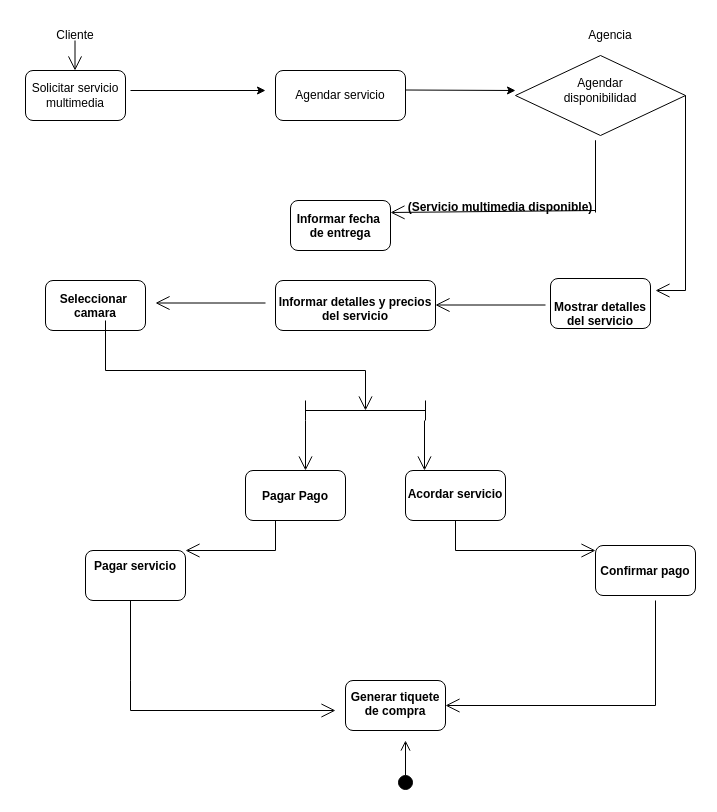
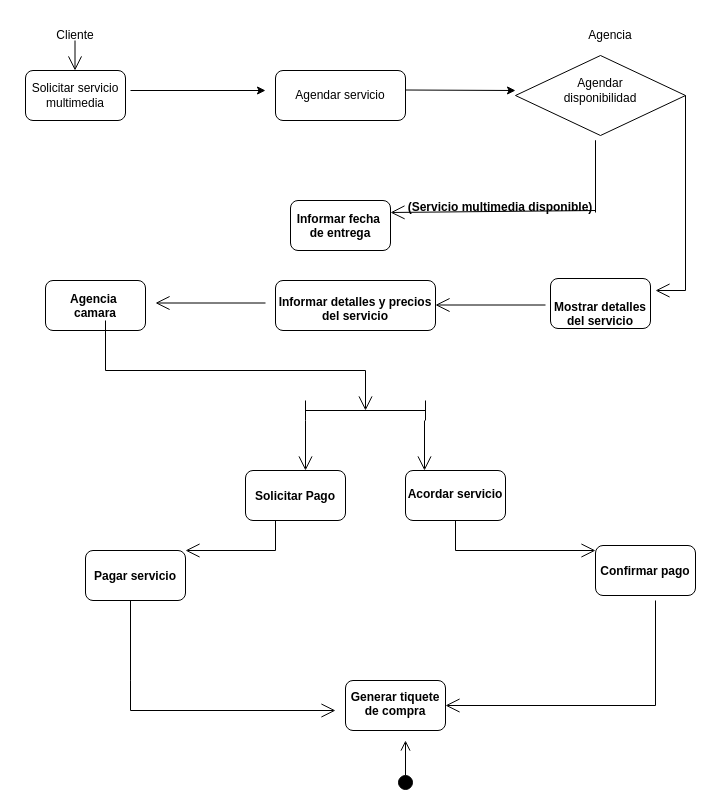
(95, 299) -> (95, 299)
(295, 496) -> (295, 496)
(136, 566) -> (136, 576)
